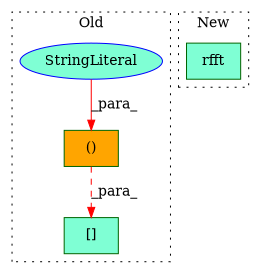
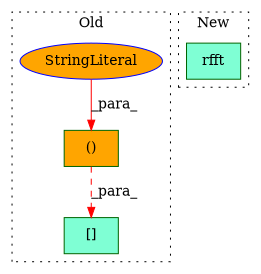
(91, 61) -> (91, 61)
